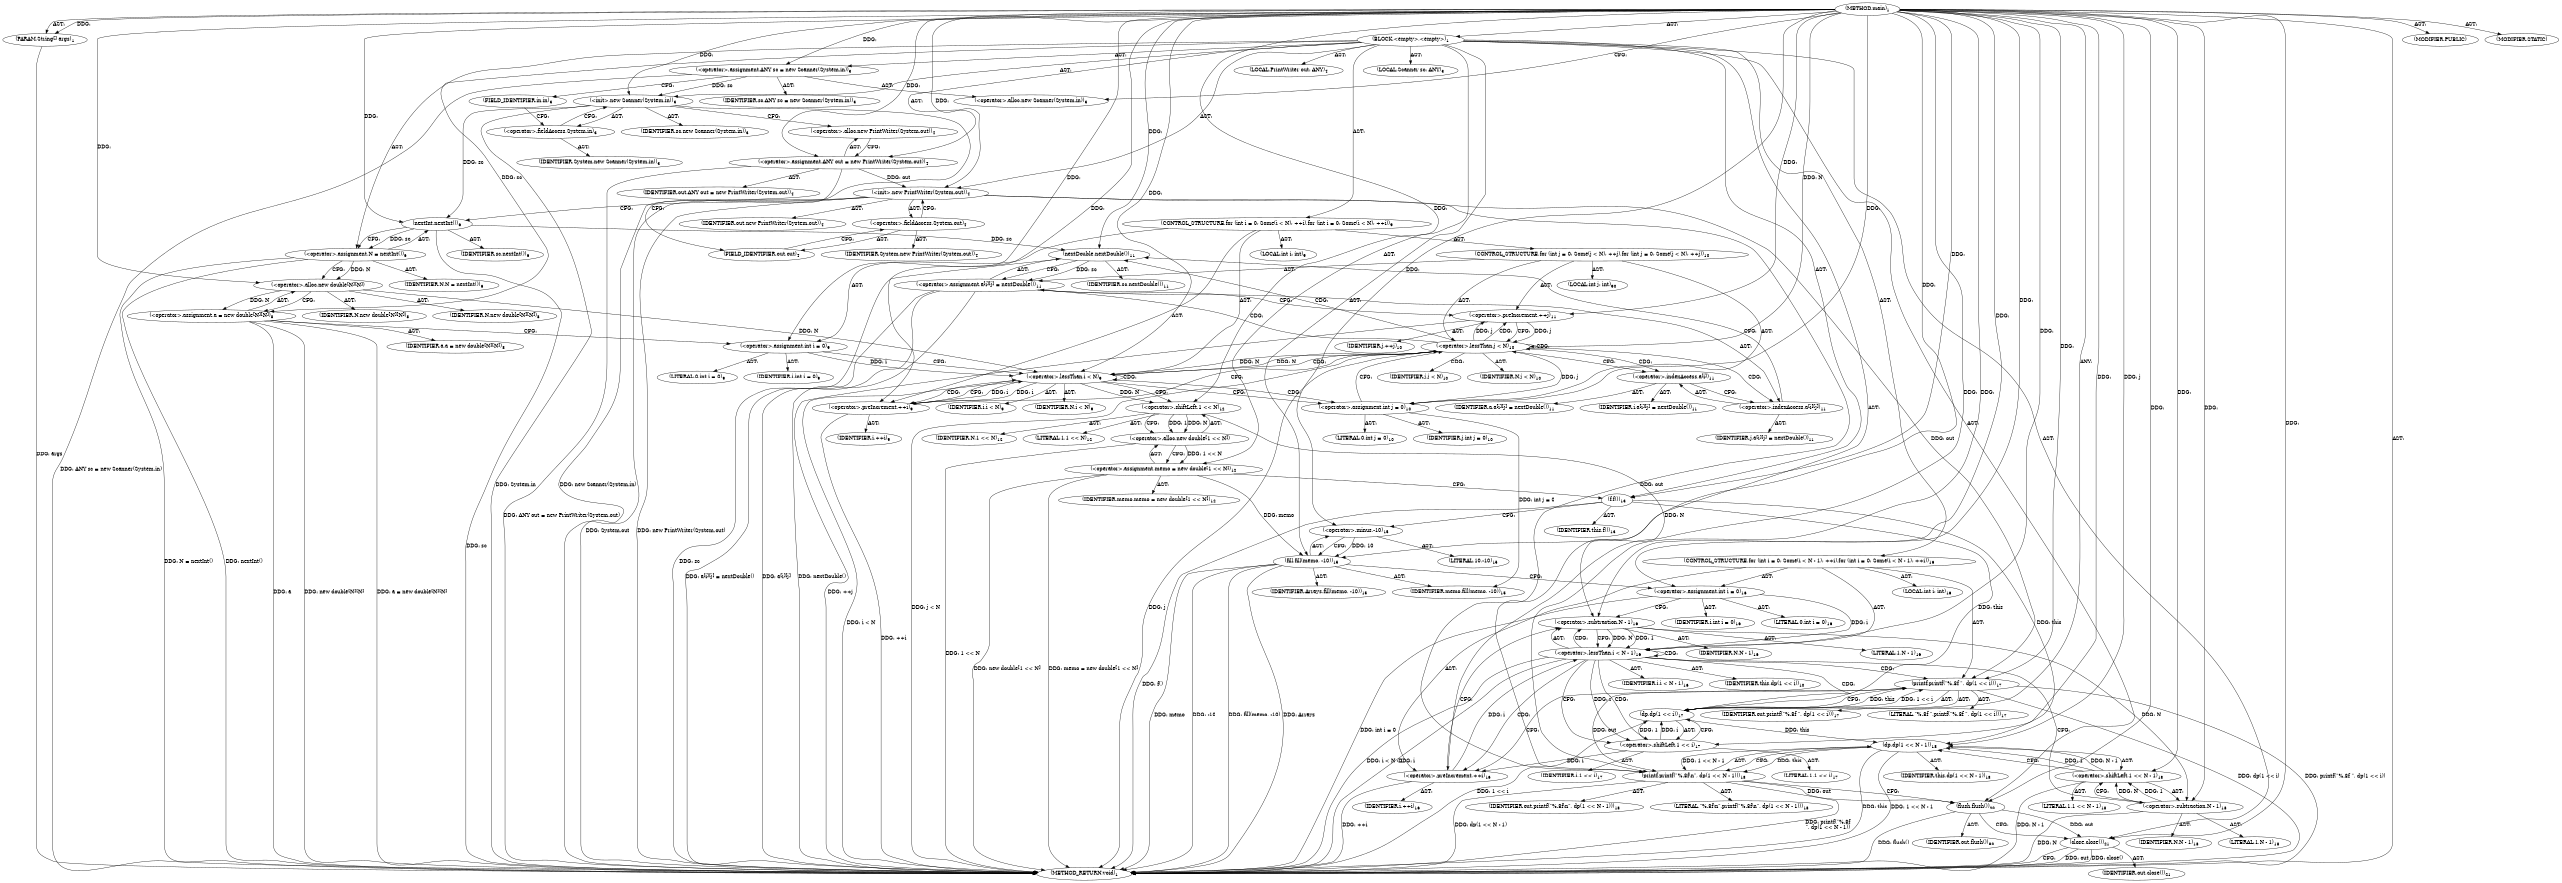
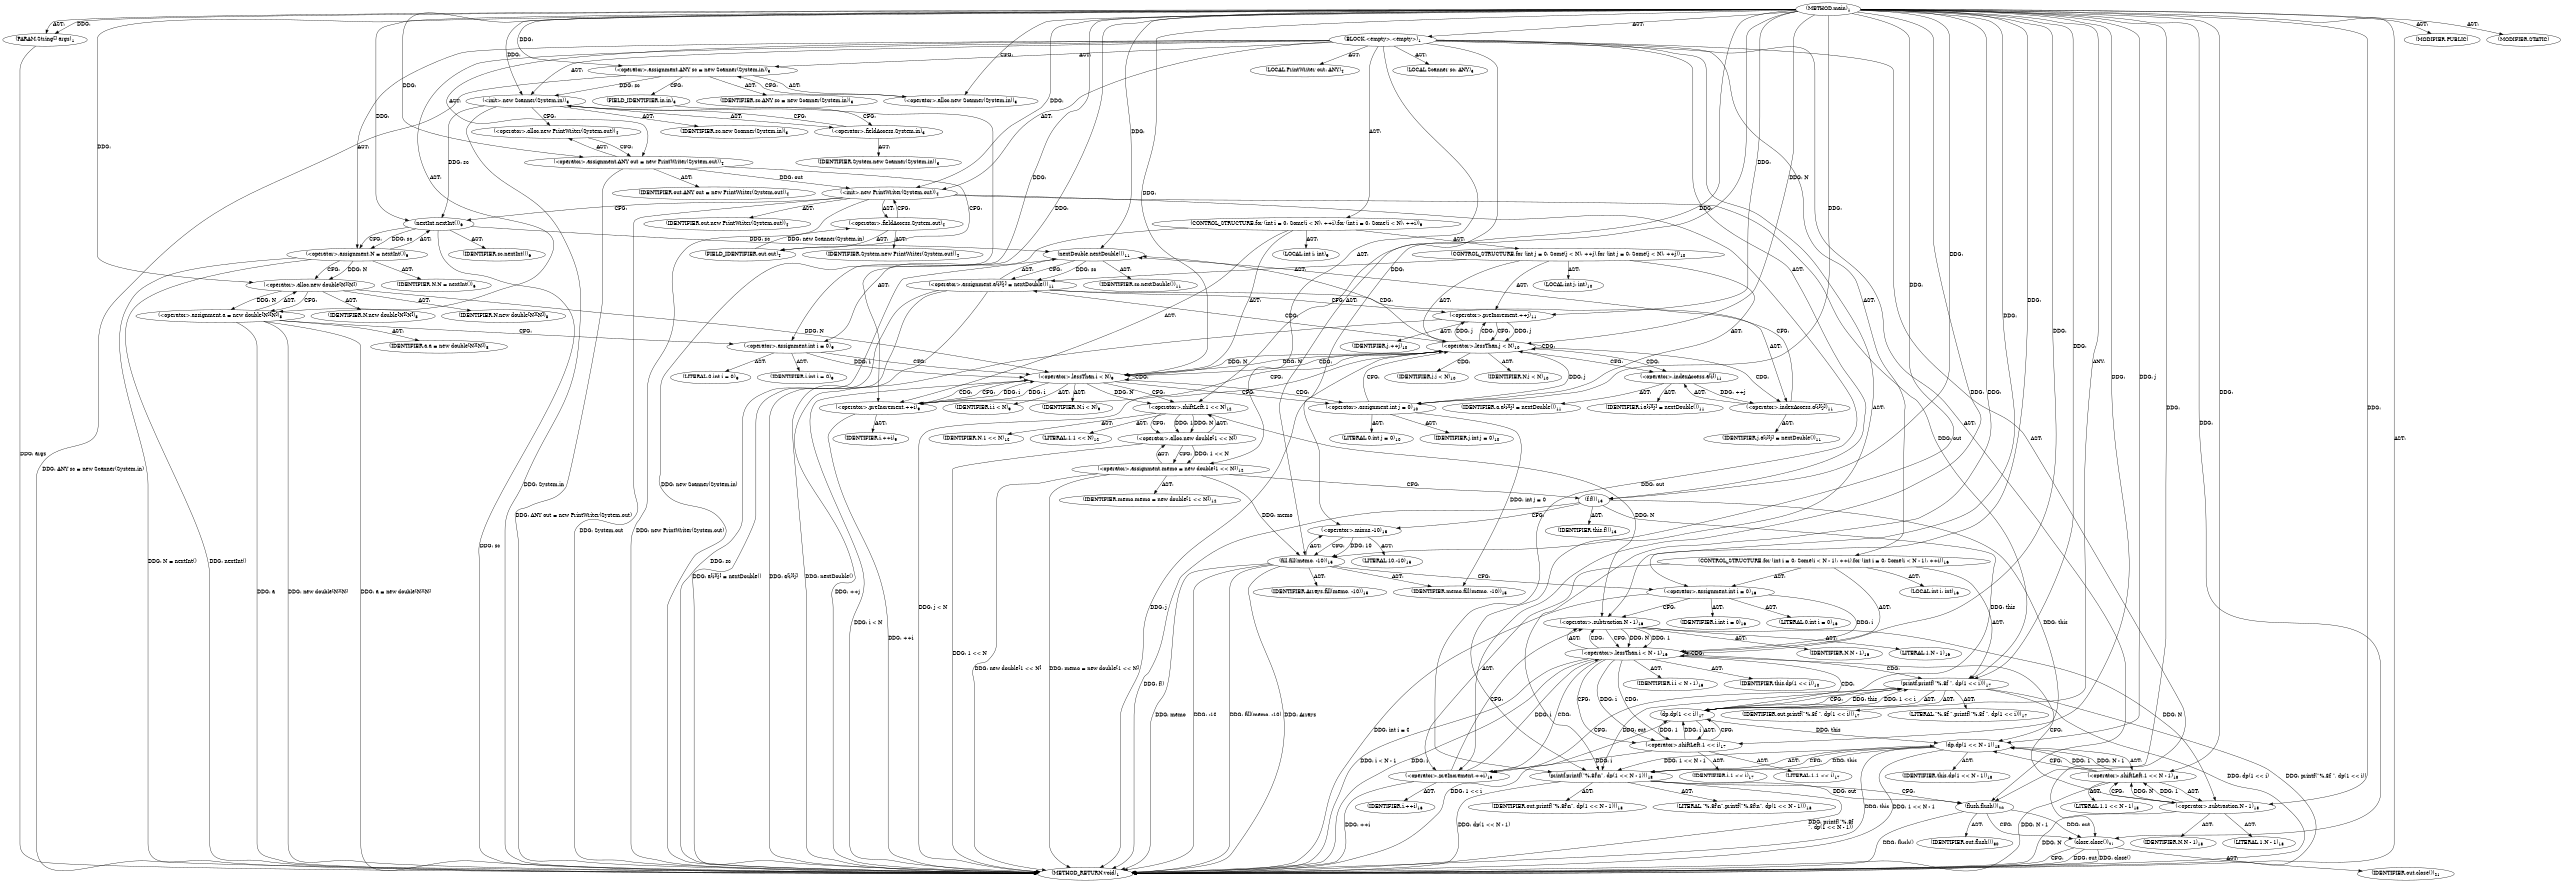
none -> (805, 94)
(512, 178) -> (437, 178)
(848, 239) -> (826, 239)
(1614, 285) -> (1590, 285)
(1731, 393) -> (1733, 393)
